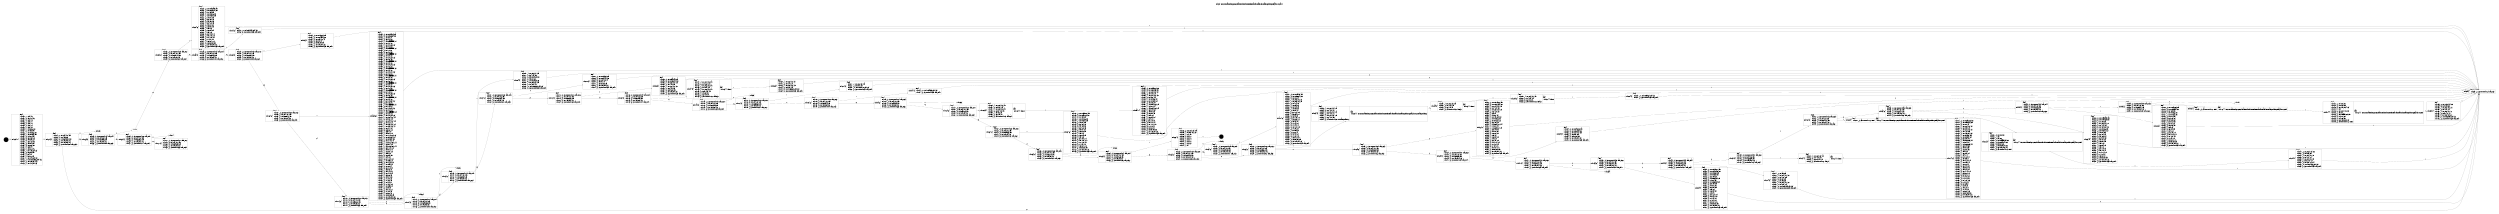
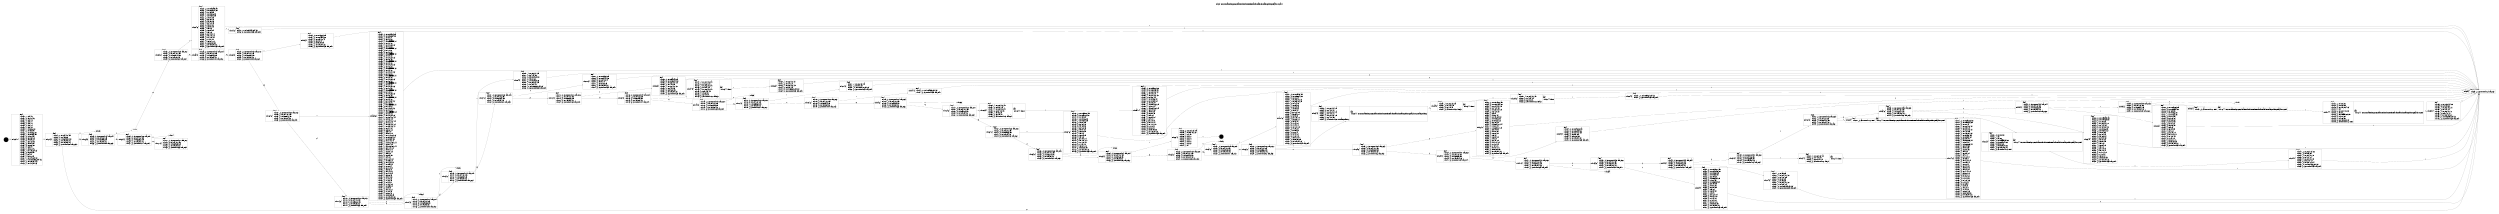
(234, 43) -> (227, 29)
(1222, 158) -> (1239, 150)
